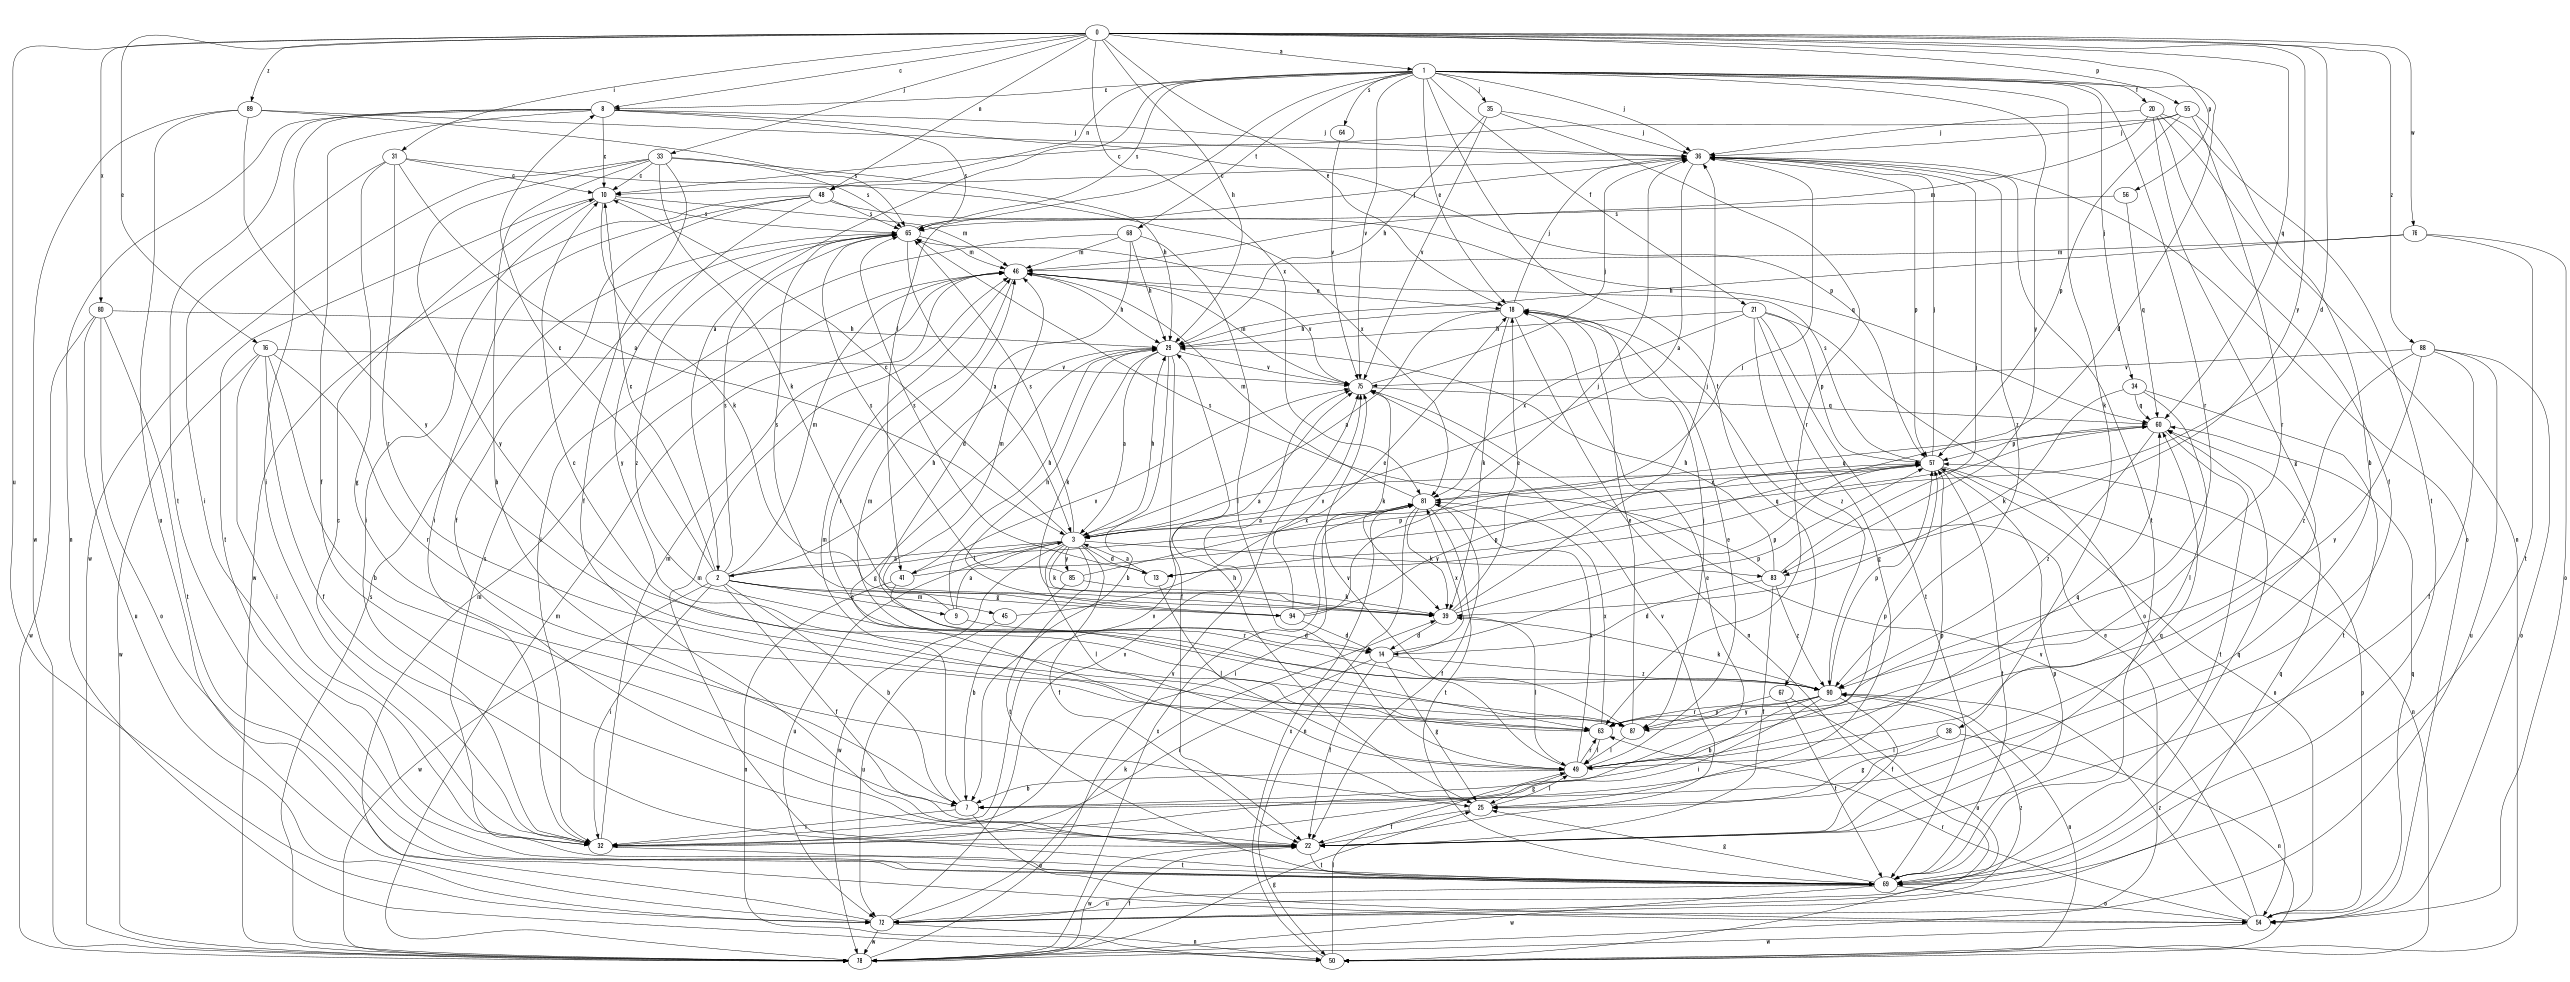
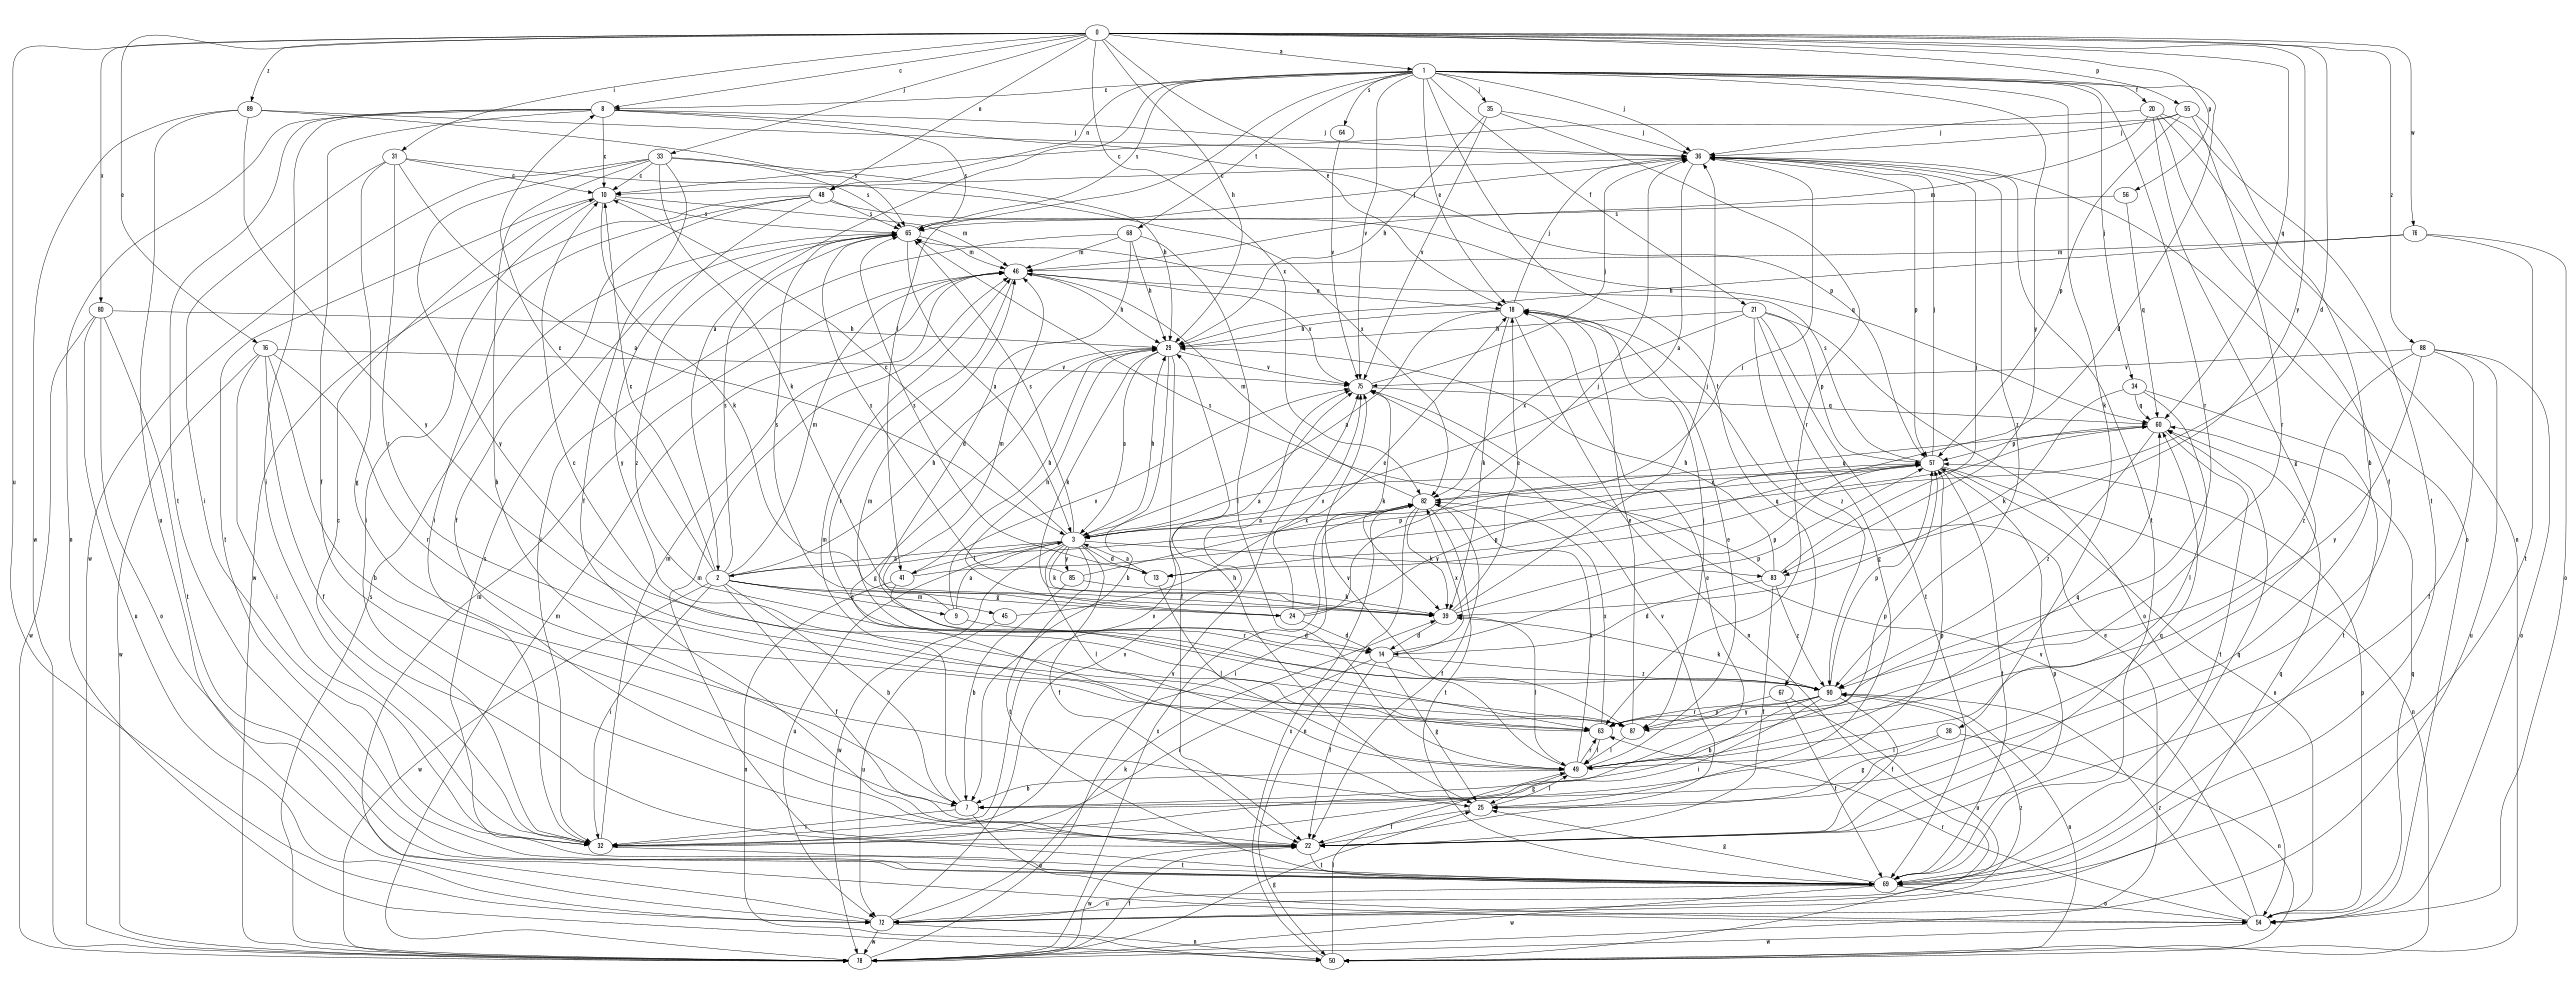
(1199, 305) -> none
(1424, 502) -> (1424, 502)
(1292, 617) -> (1292, 617)
